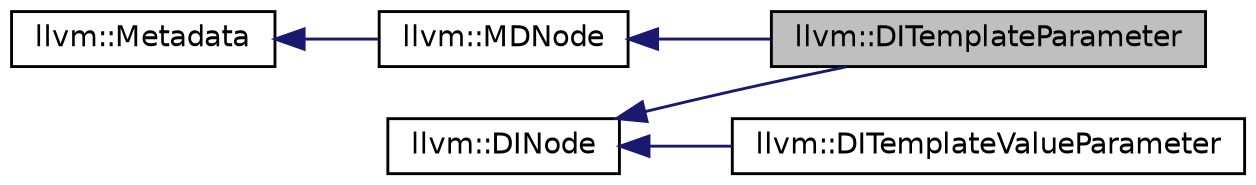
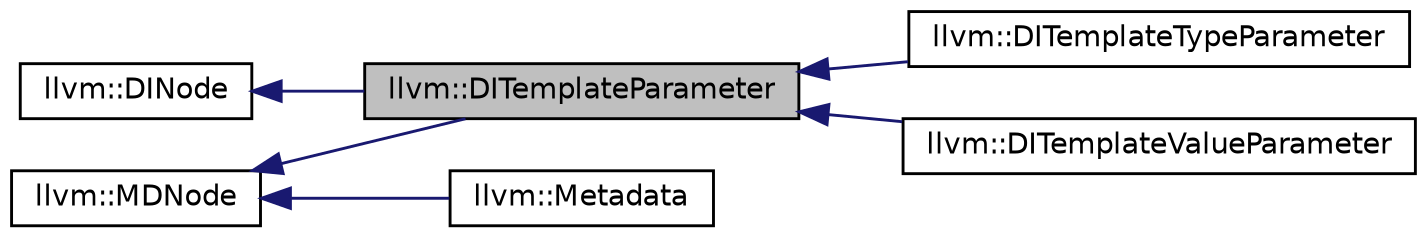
(342, 39) -> (370, 198)
none -> (1159, 39)
(691, 146) -> (865, 118)
